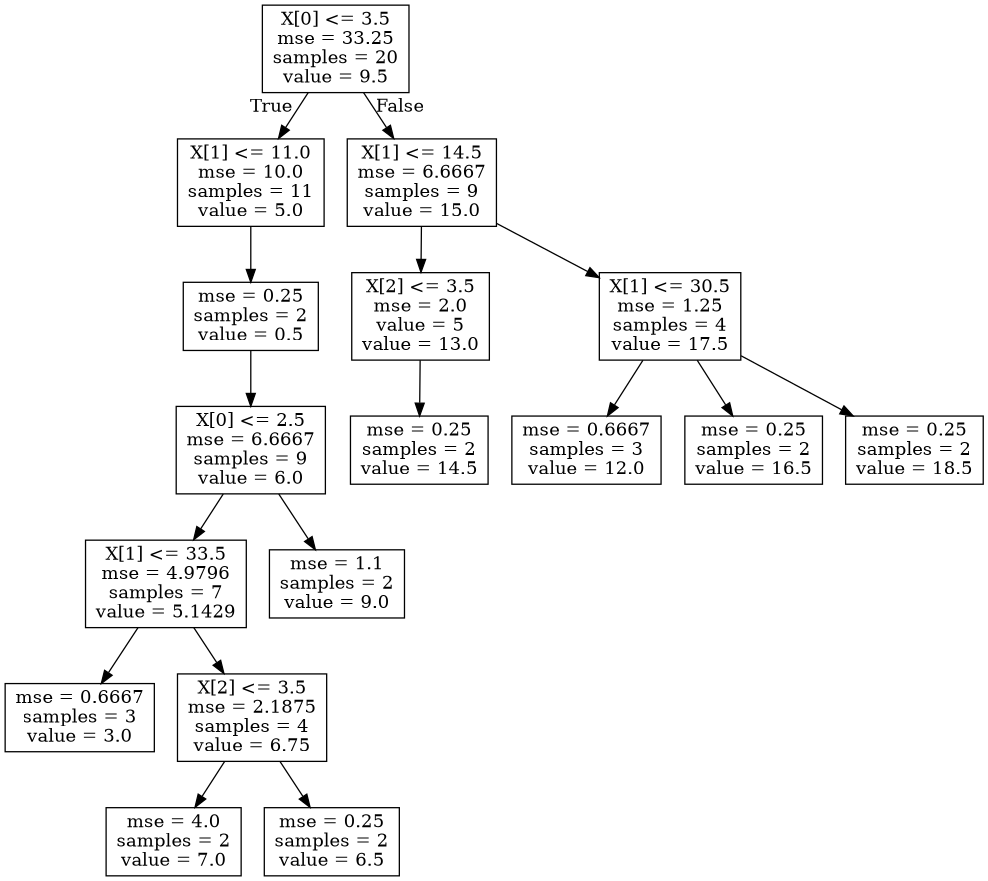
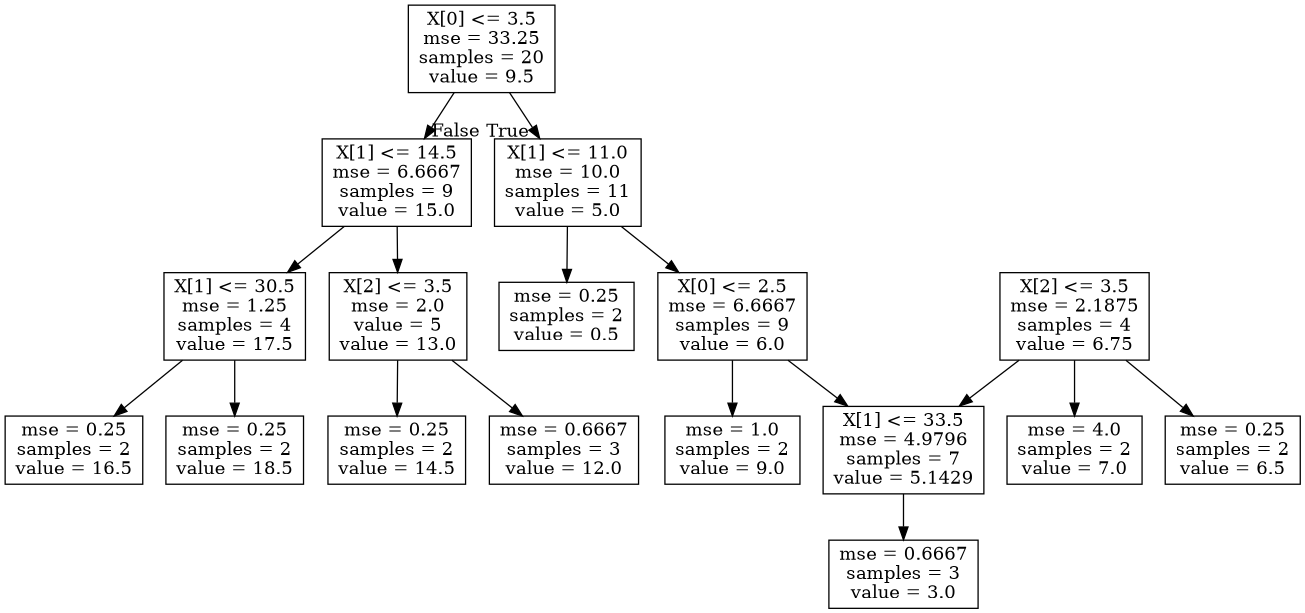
(251, 372) -> (645, 245)
(629, 383) -> (482, 384)
(337, 584) -> (732, 450)
(205, 645) -> (994, 379)
